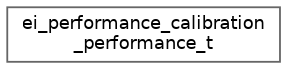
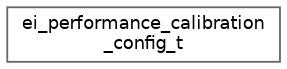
(144, 35) -> (144, 35)
